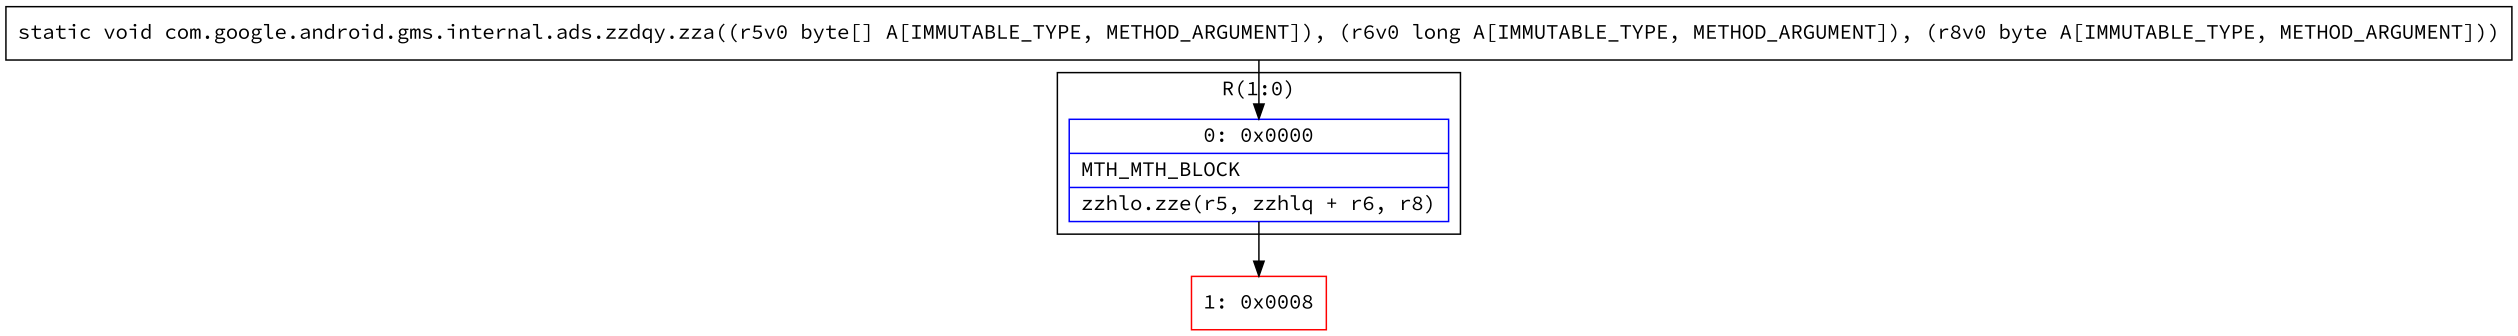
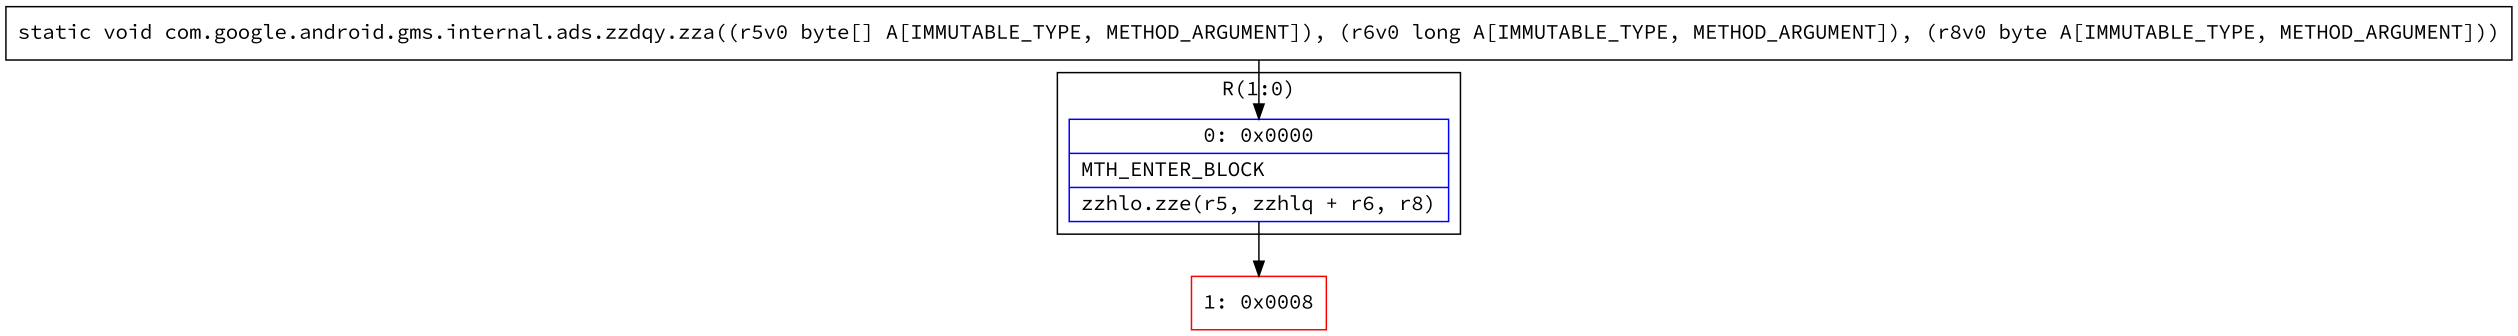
(1161, 170) -> (1173, 170)
